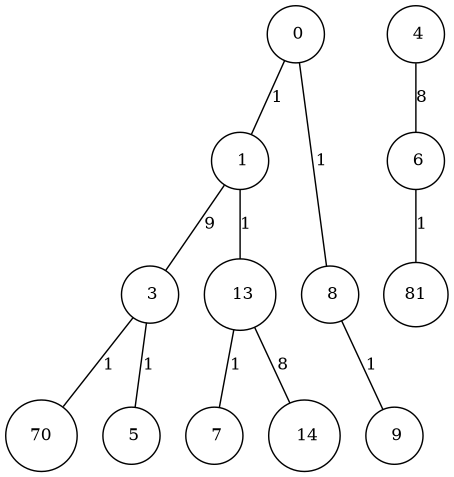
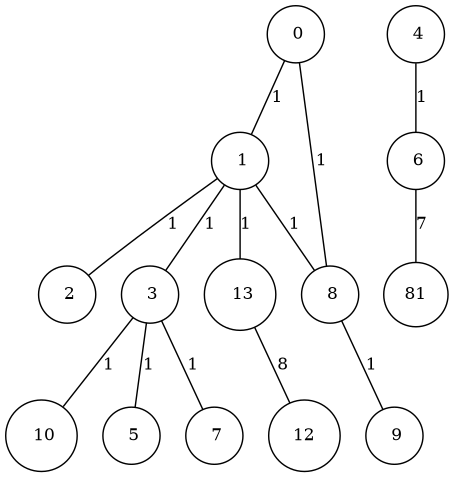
(422, 98) -> (422, 98)
(210, 224) -> (210, 224)
(422, 224) -> (422, 224)
none -> (285, 228)
none -> (67, 295)
(227, 369) -> (182, 365)
(41, 436) -> (41, 436)
(304, 436) -> (304, 436)
